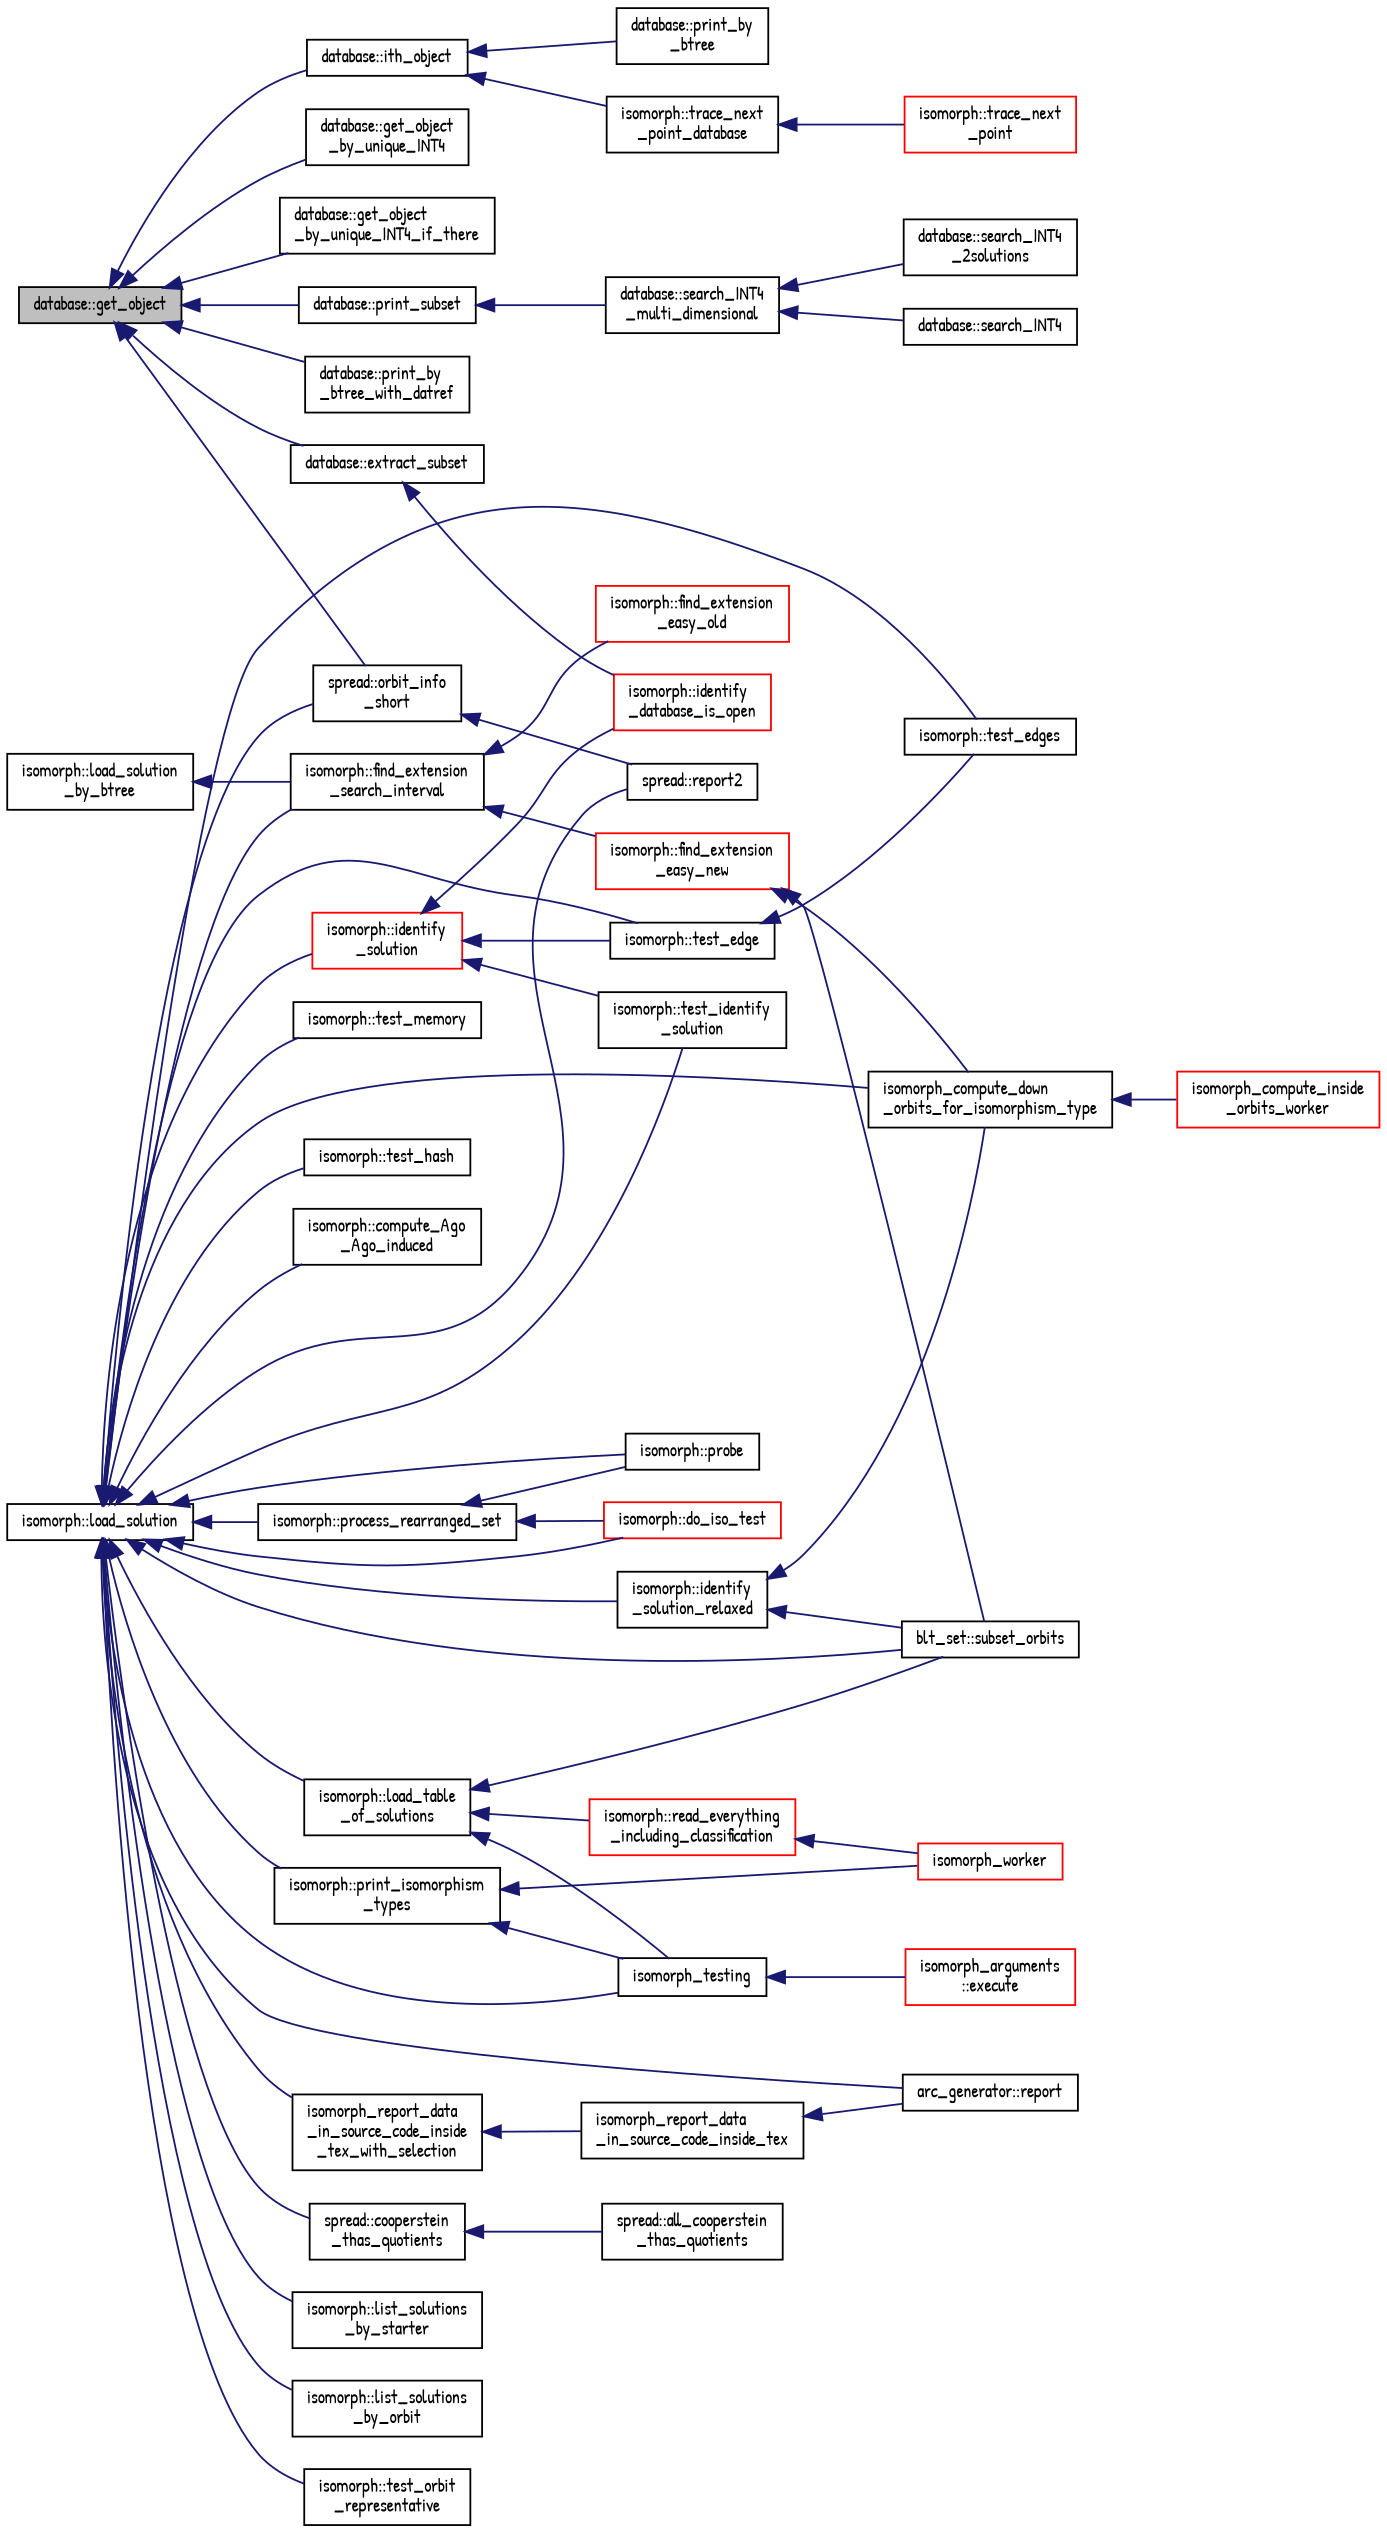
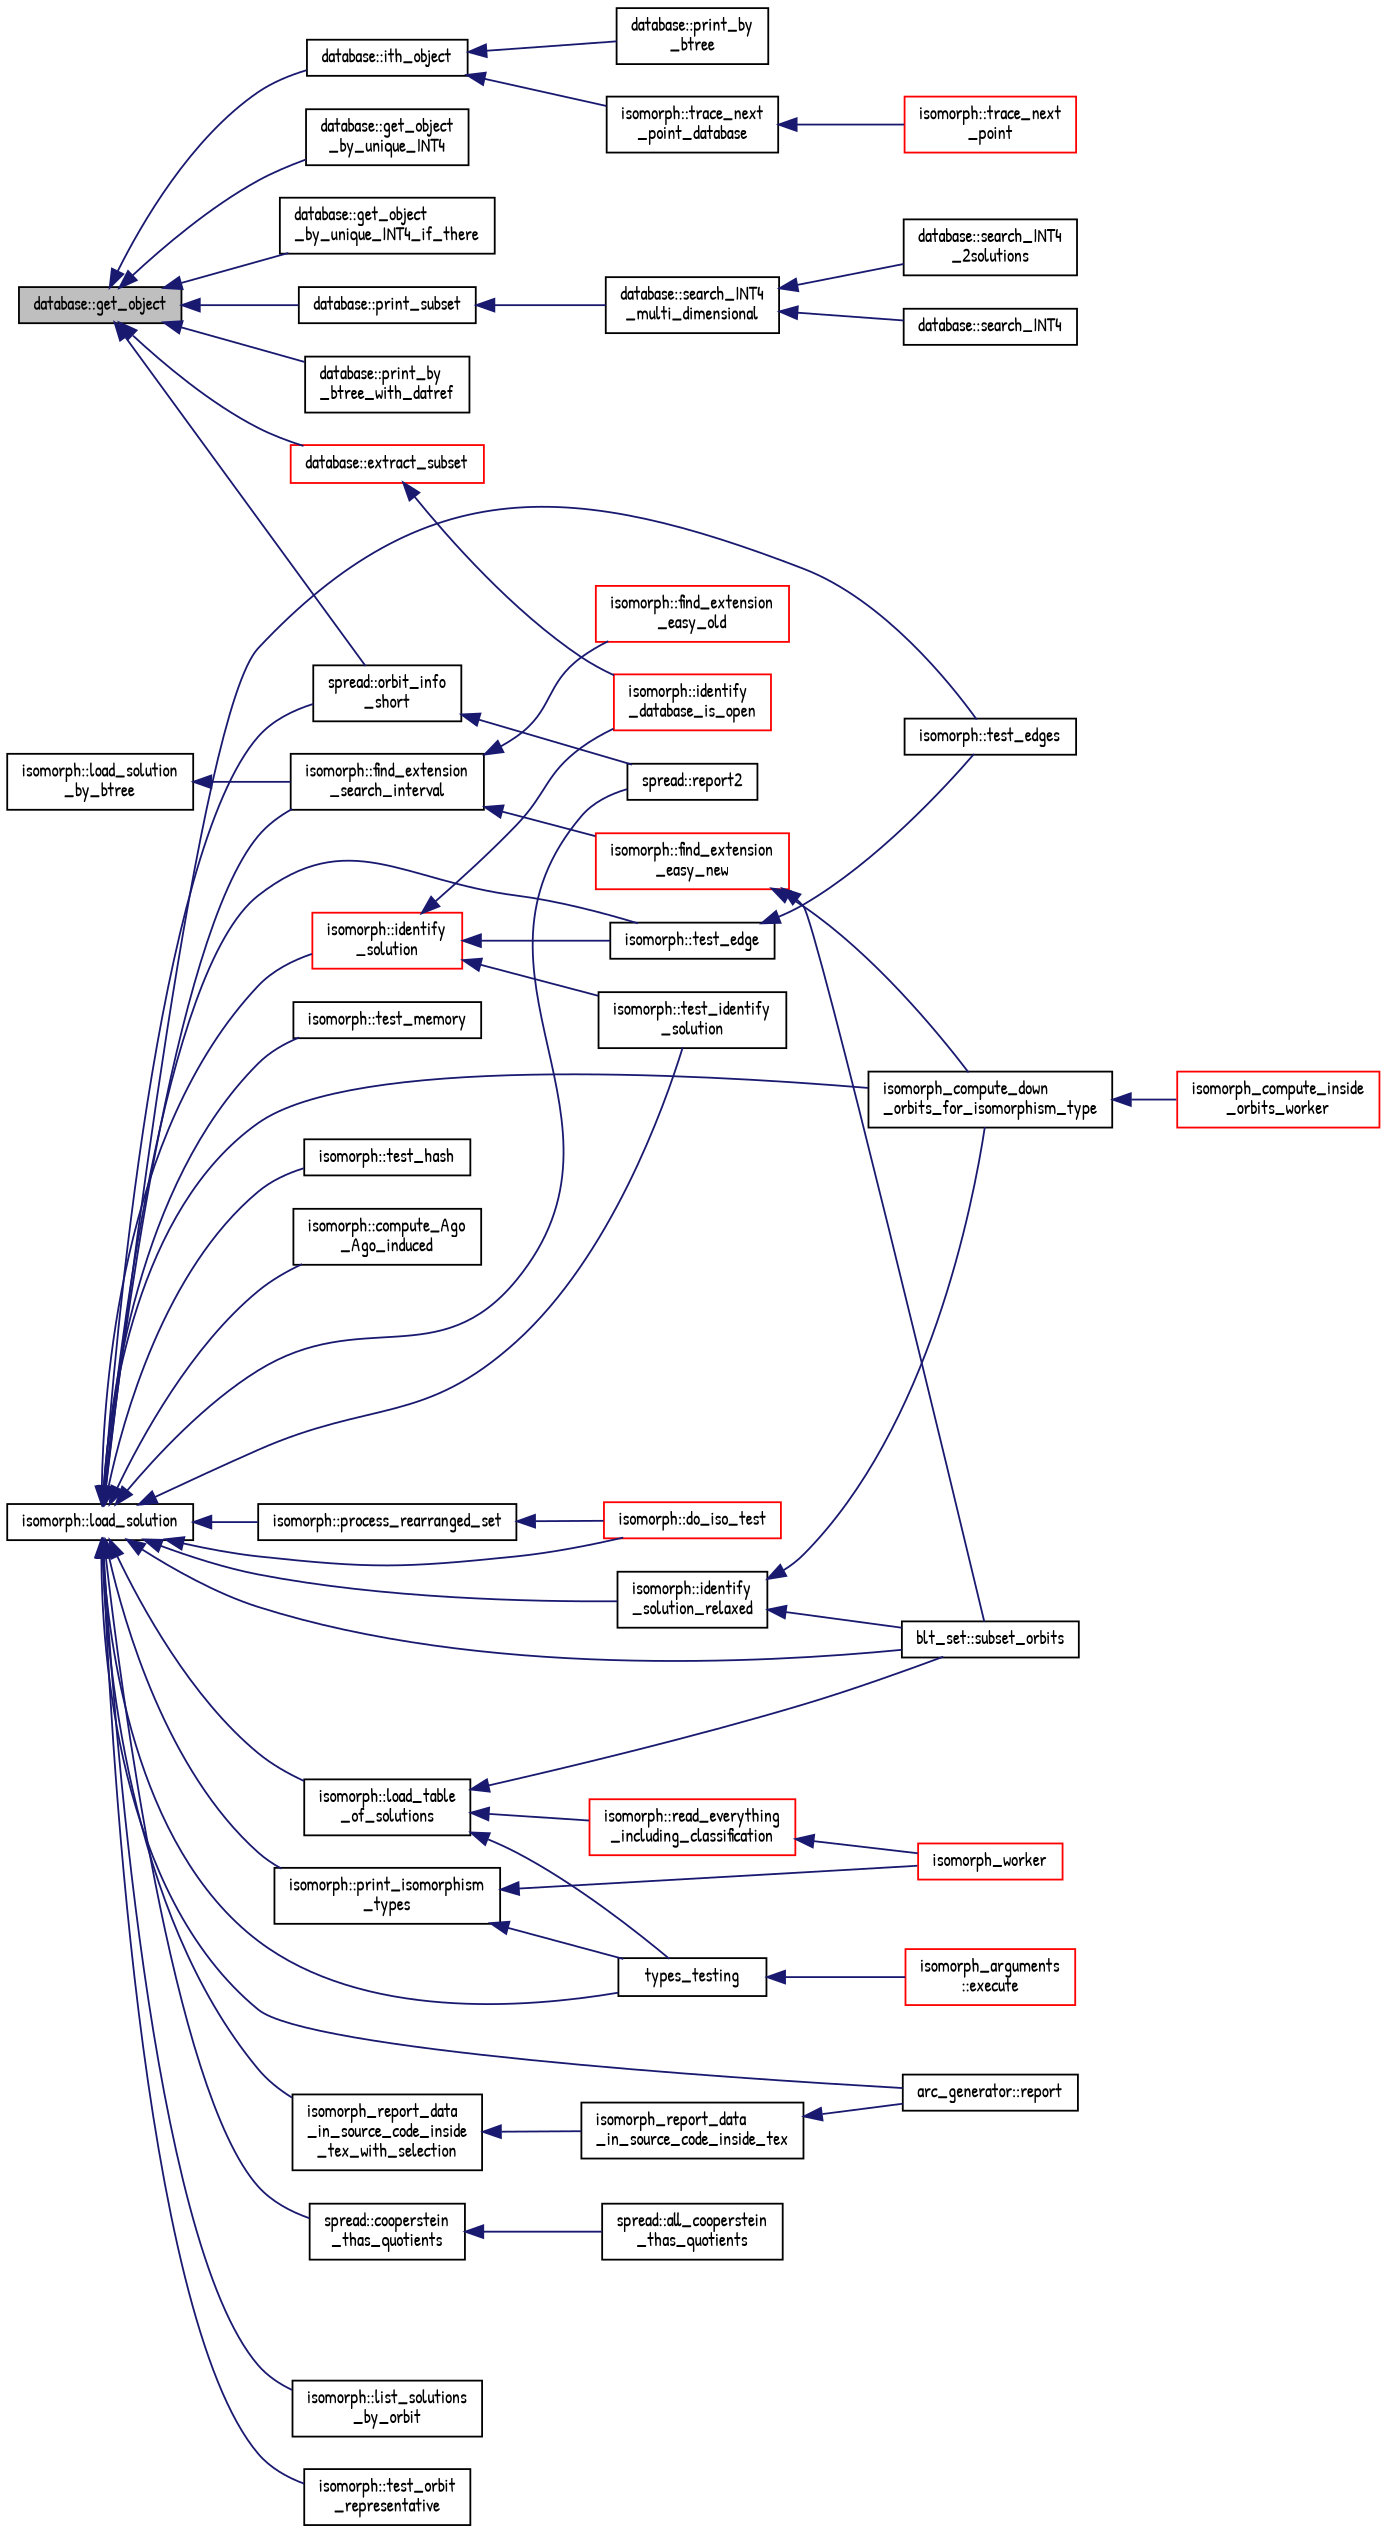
(387, 464) -> (387, 464)
(692, 1452) -> none
(692, 1977) -> (692, 1977)
(387, 2320) -> none
